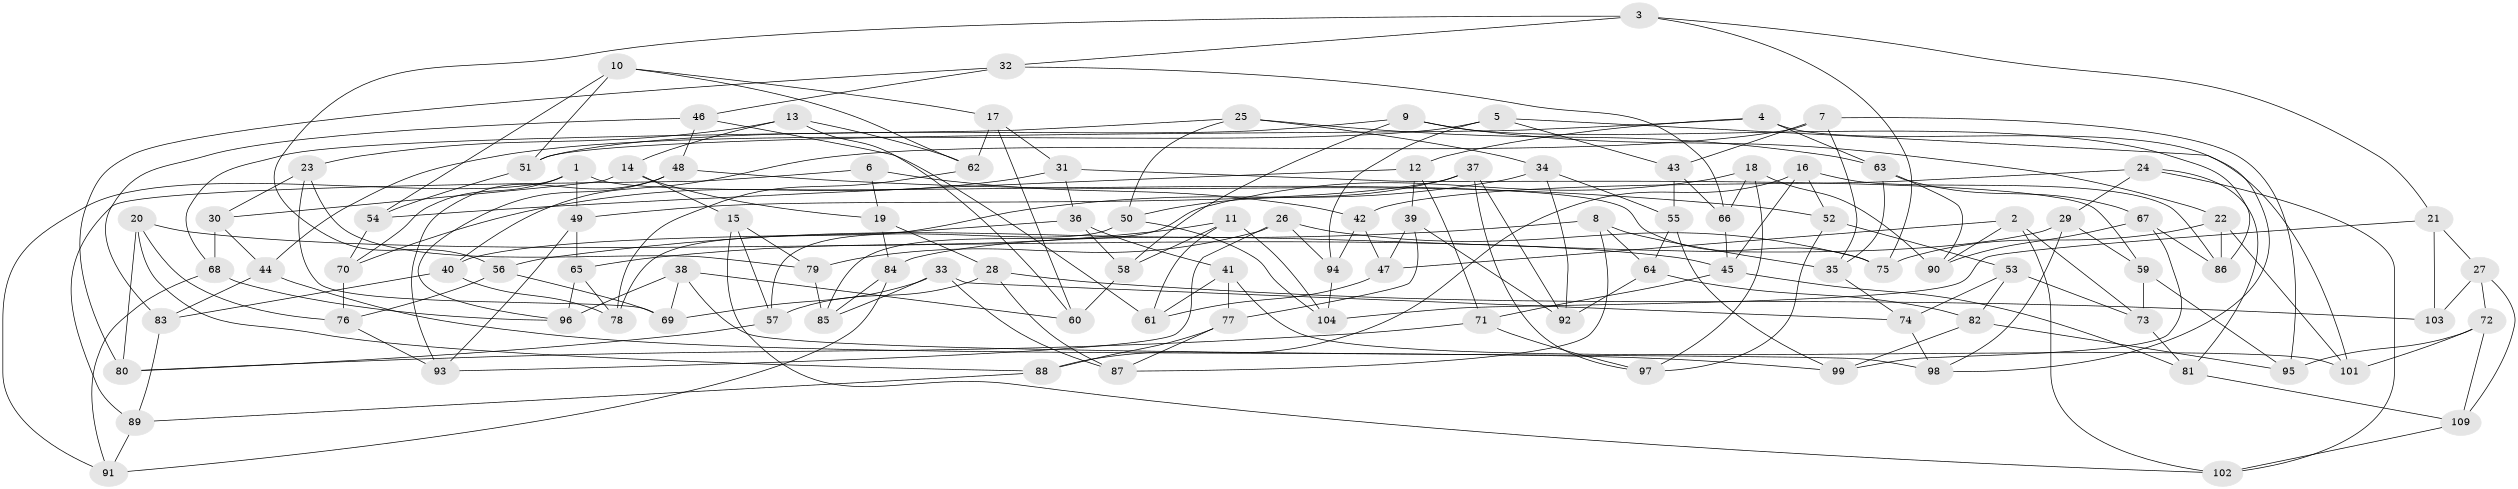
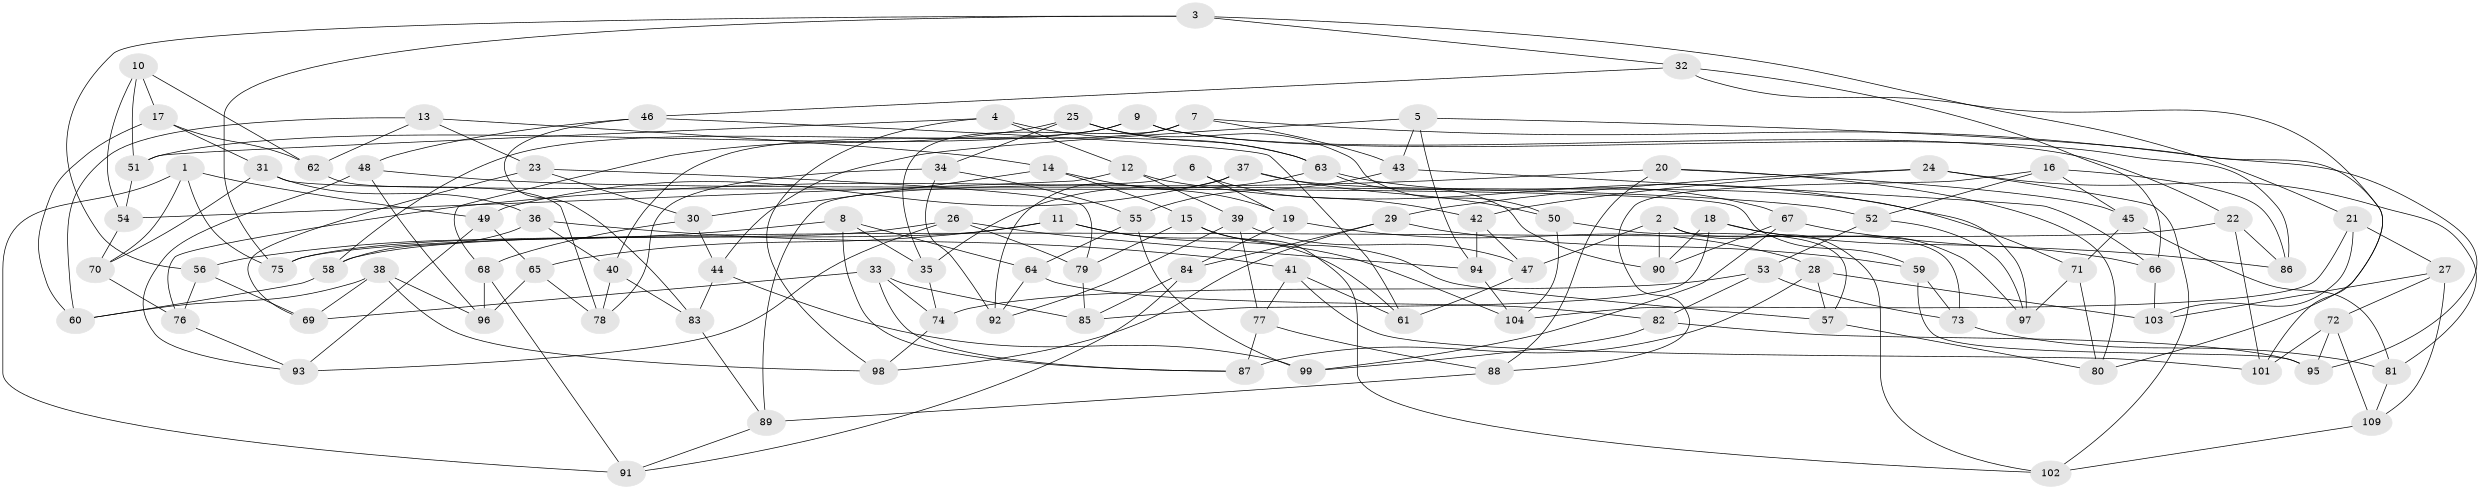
(1726, 245) -> (2155, 296)
